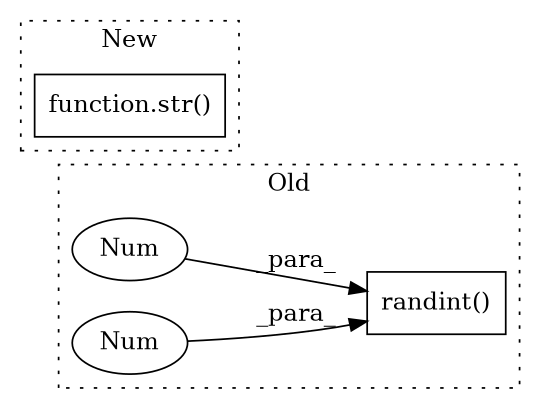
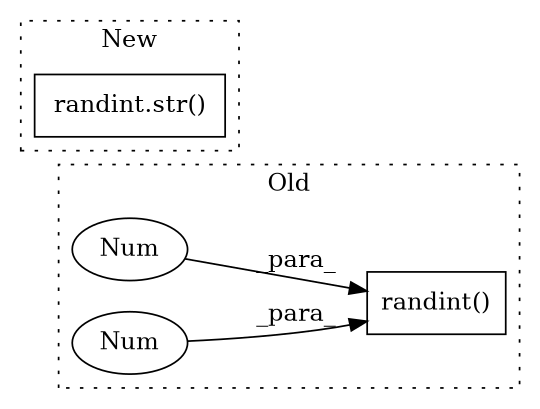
(130, 106) -> (130, 106)
